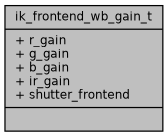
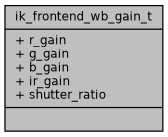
(73, 95) -> (61, 95)
